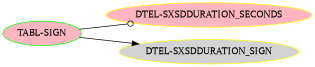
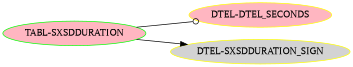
(209, 15) -> (260, 15)
(42, 33) -> (74, 33)
